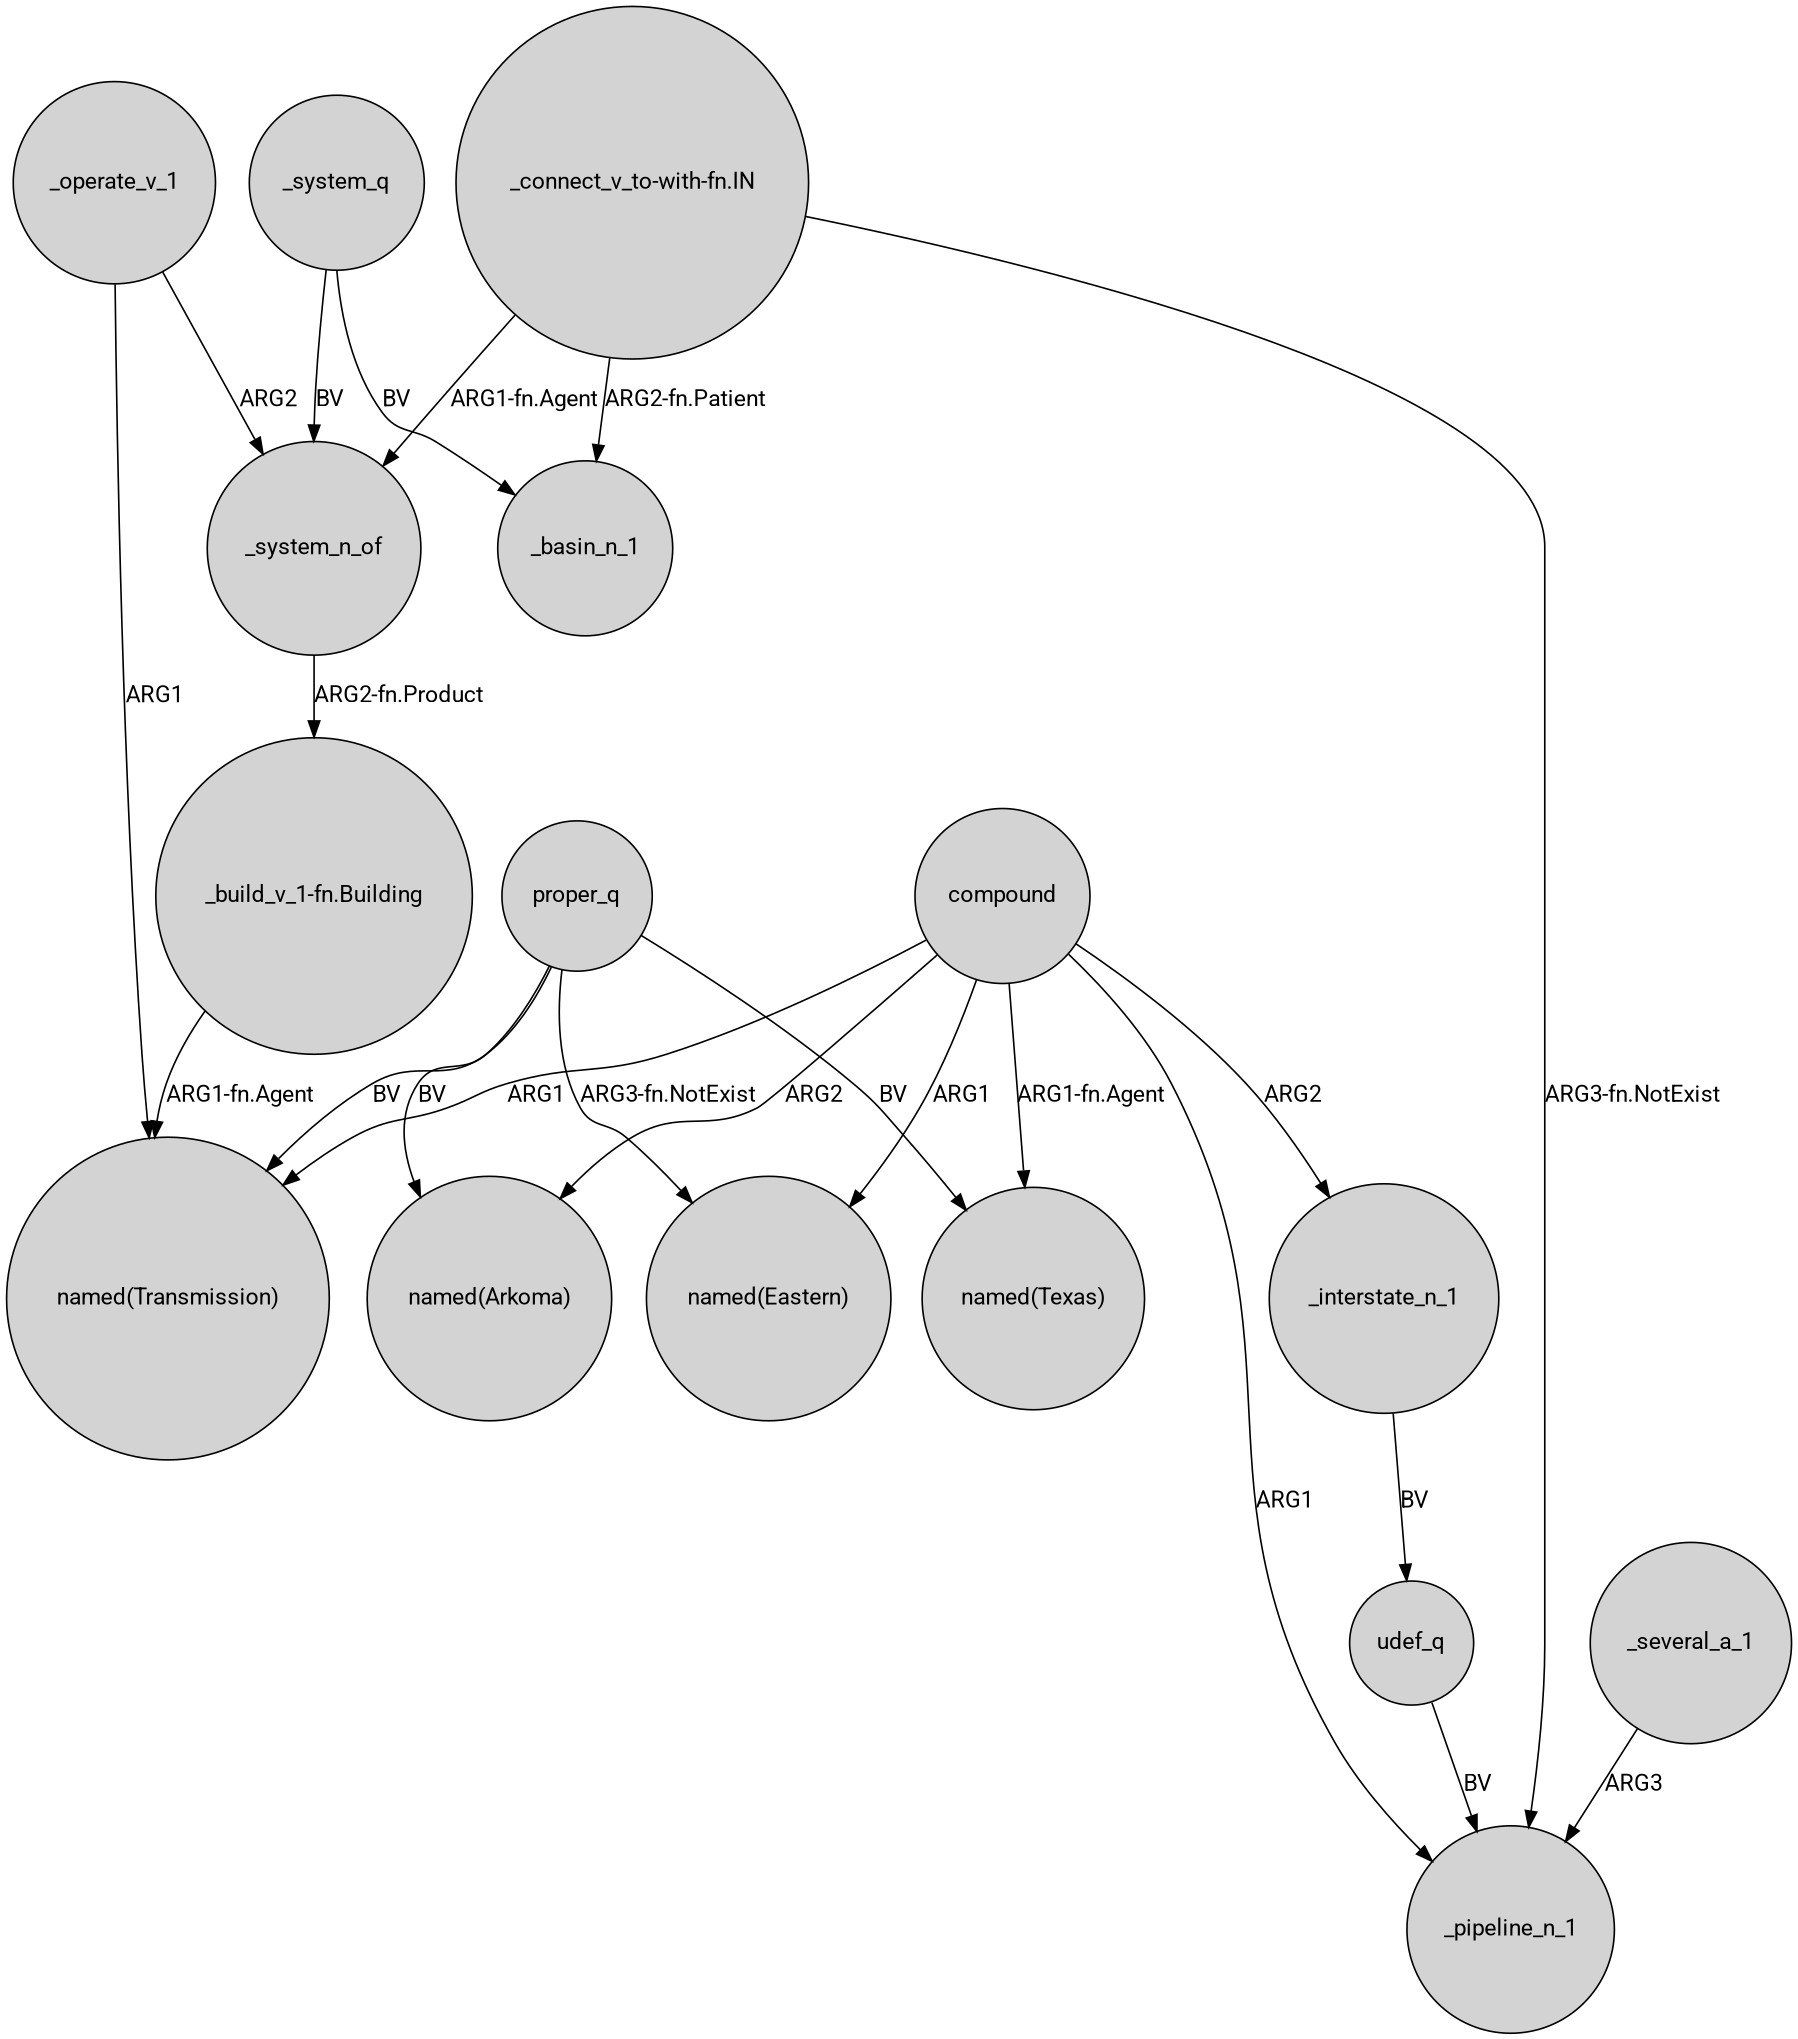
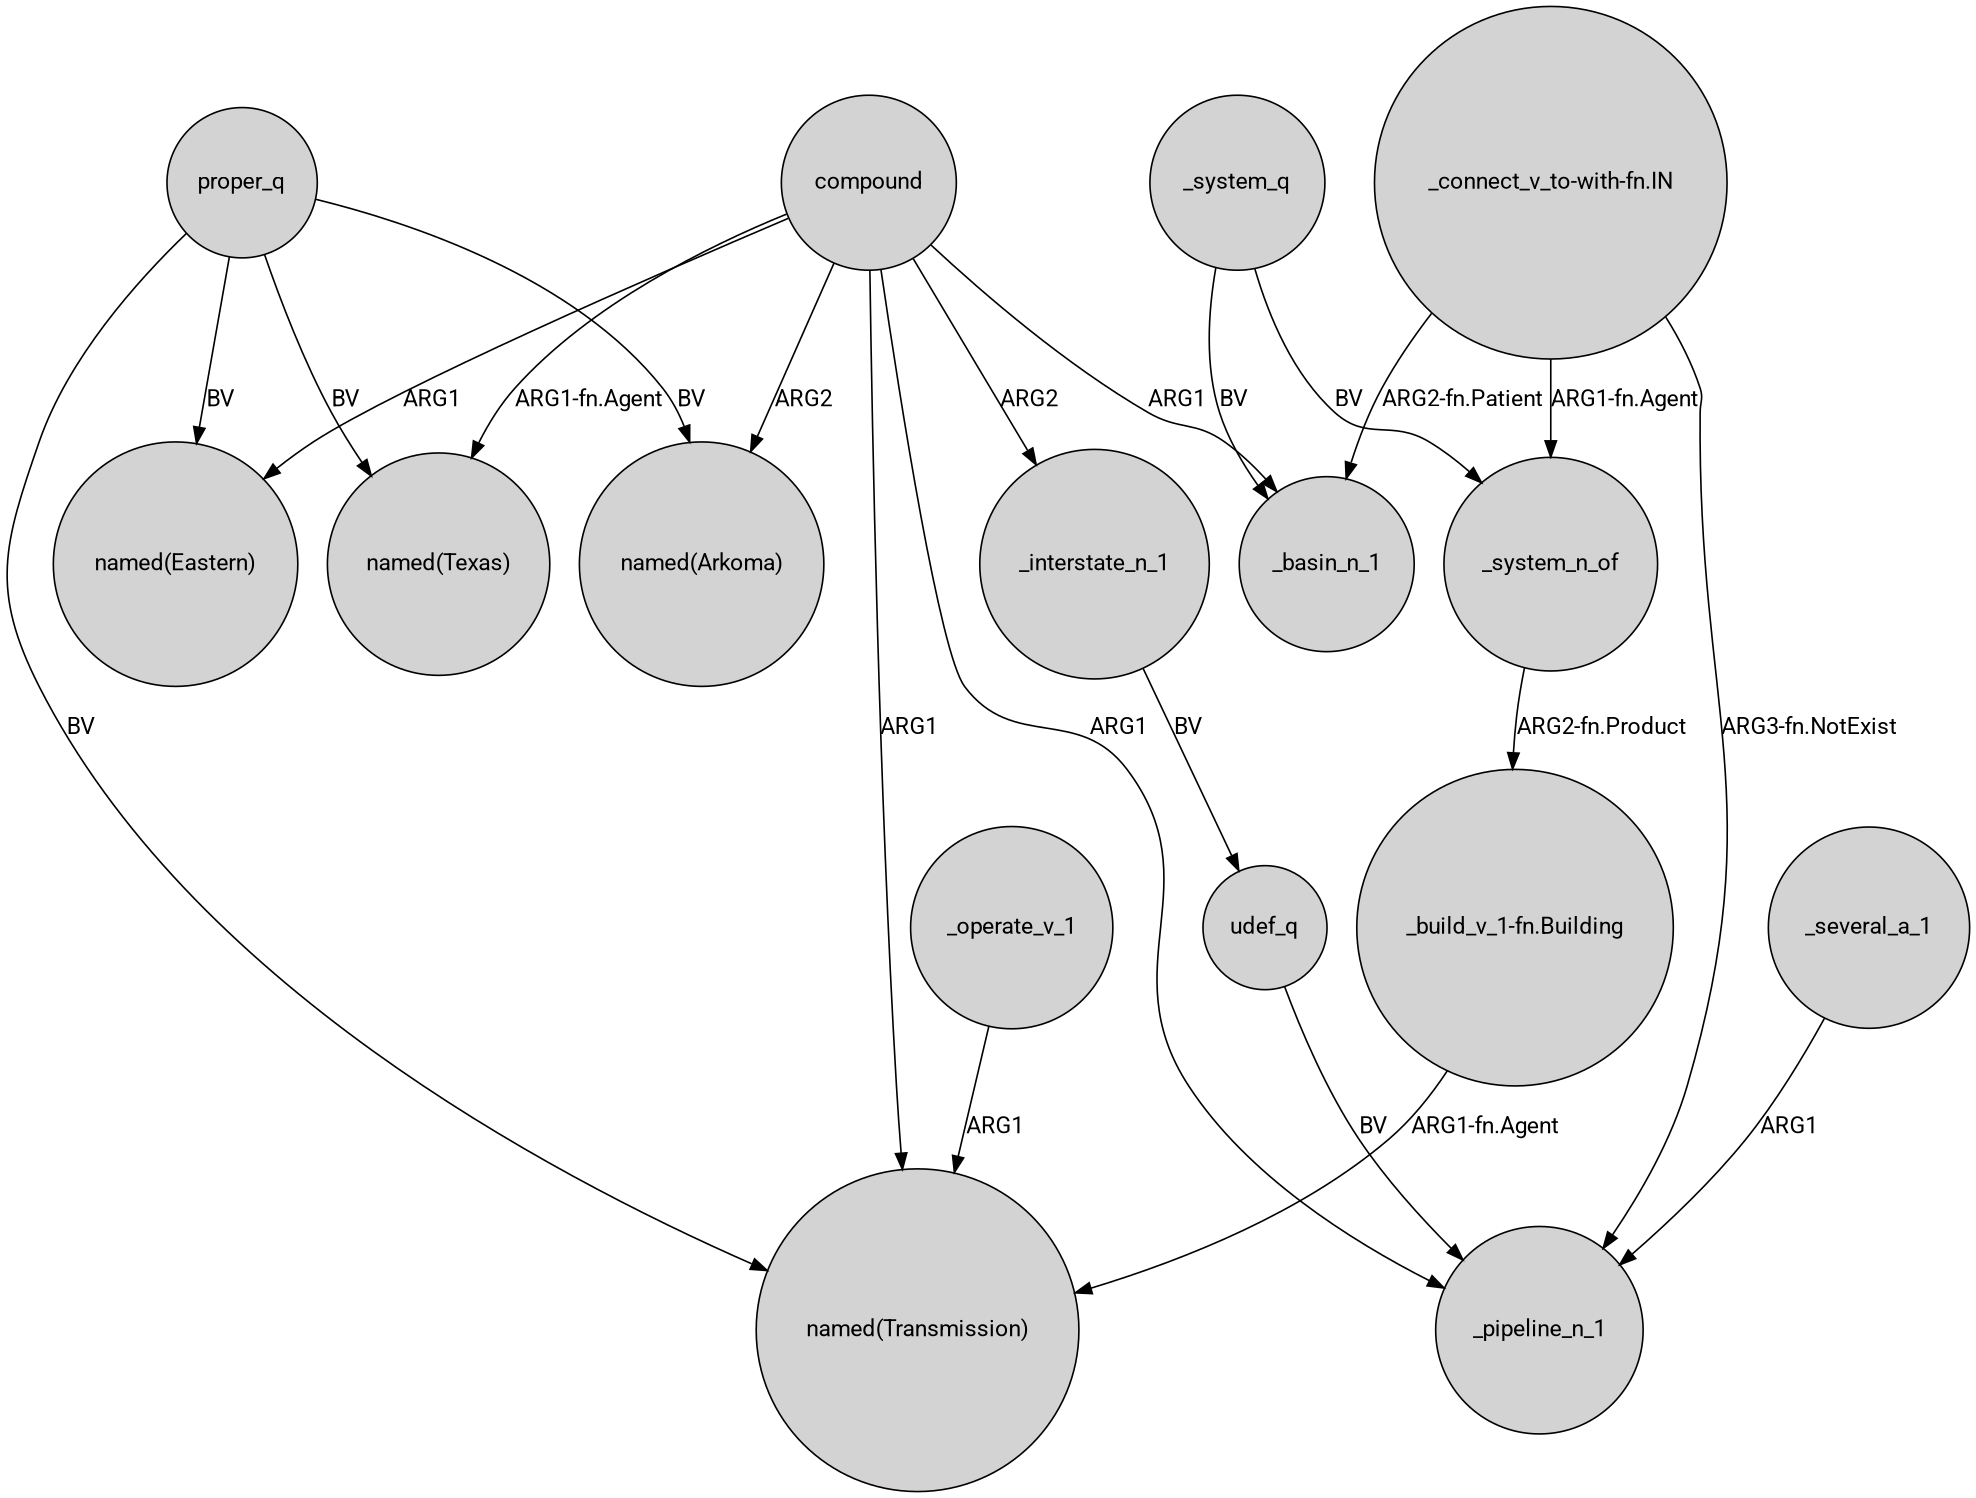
(209, 356) -> none
none -> (1091, 376)
(669, 1096) -> (221, 400)
(1634, 1785) -> (1789, 1127)
